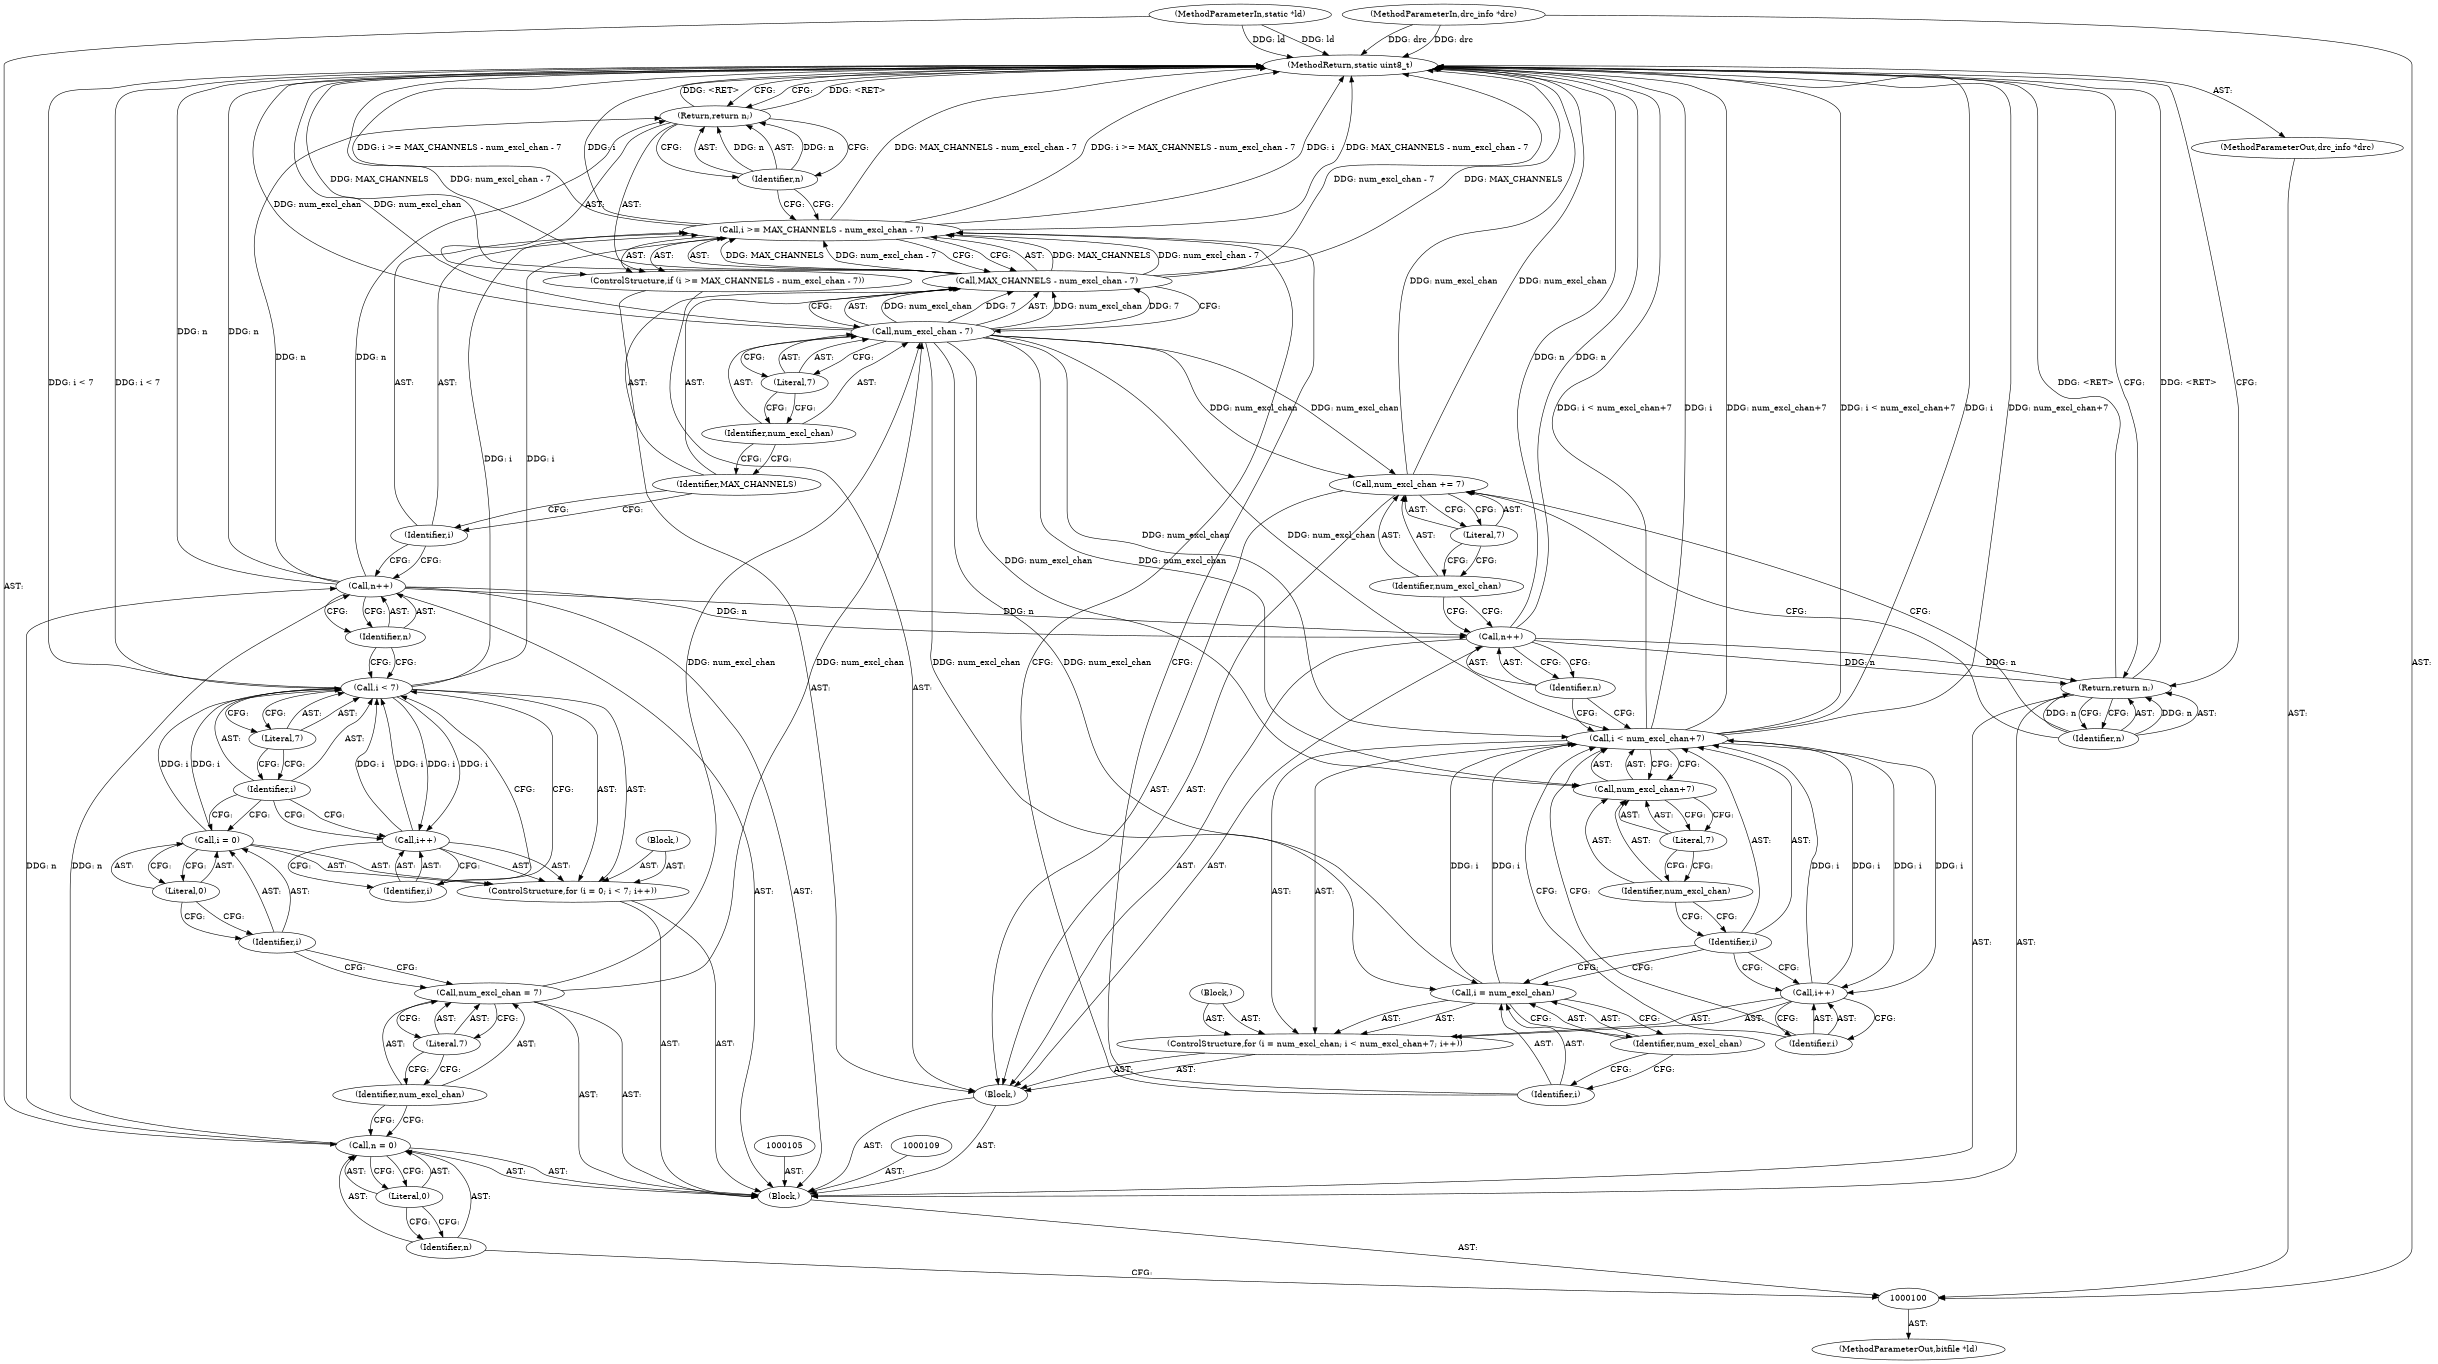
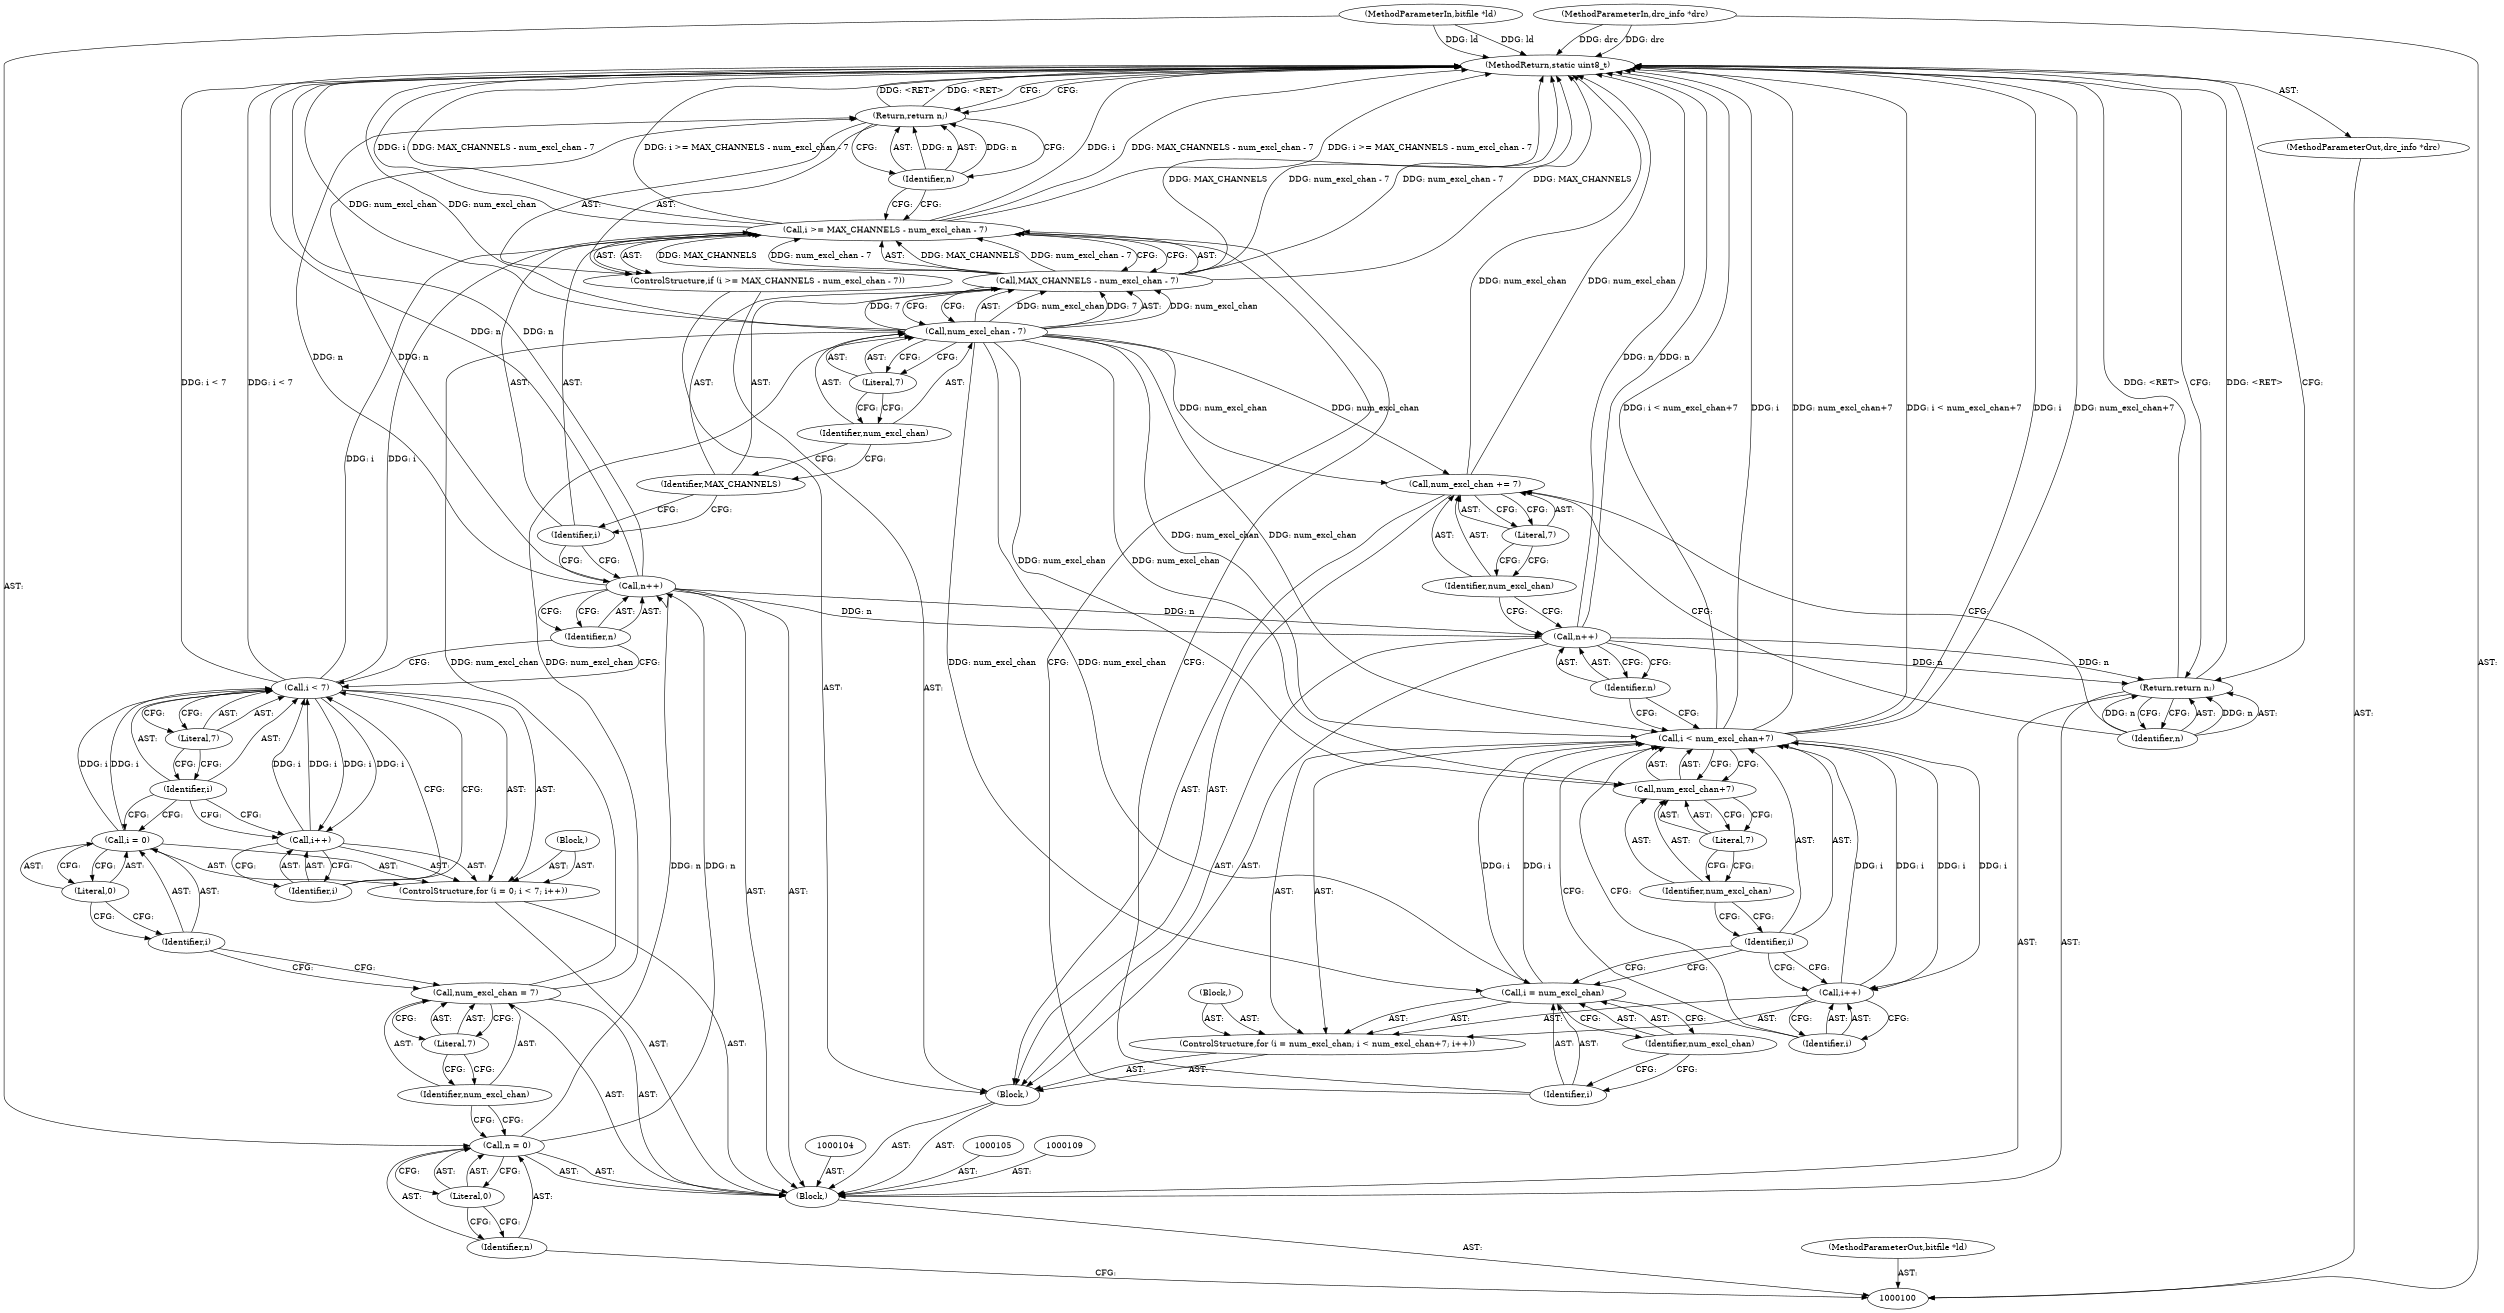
(1240, 15) -> (1431, 15)
none -> (836, 1146)
(1909, 1321) -> (1898, 1270)
